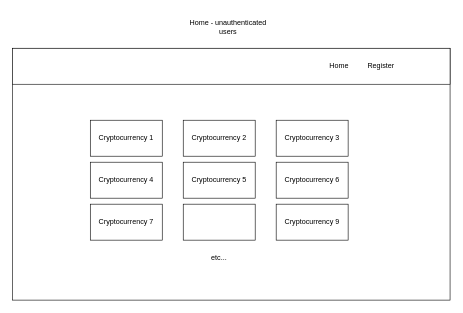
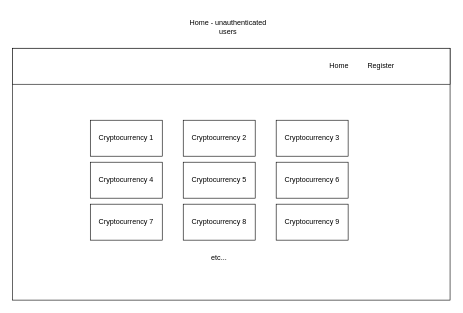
none -> (219, 222)
